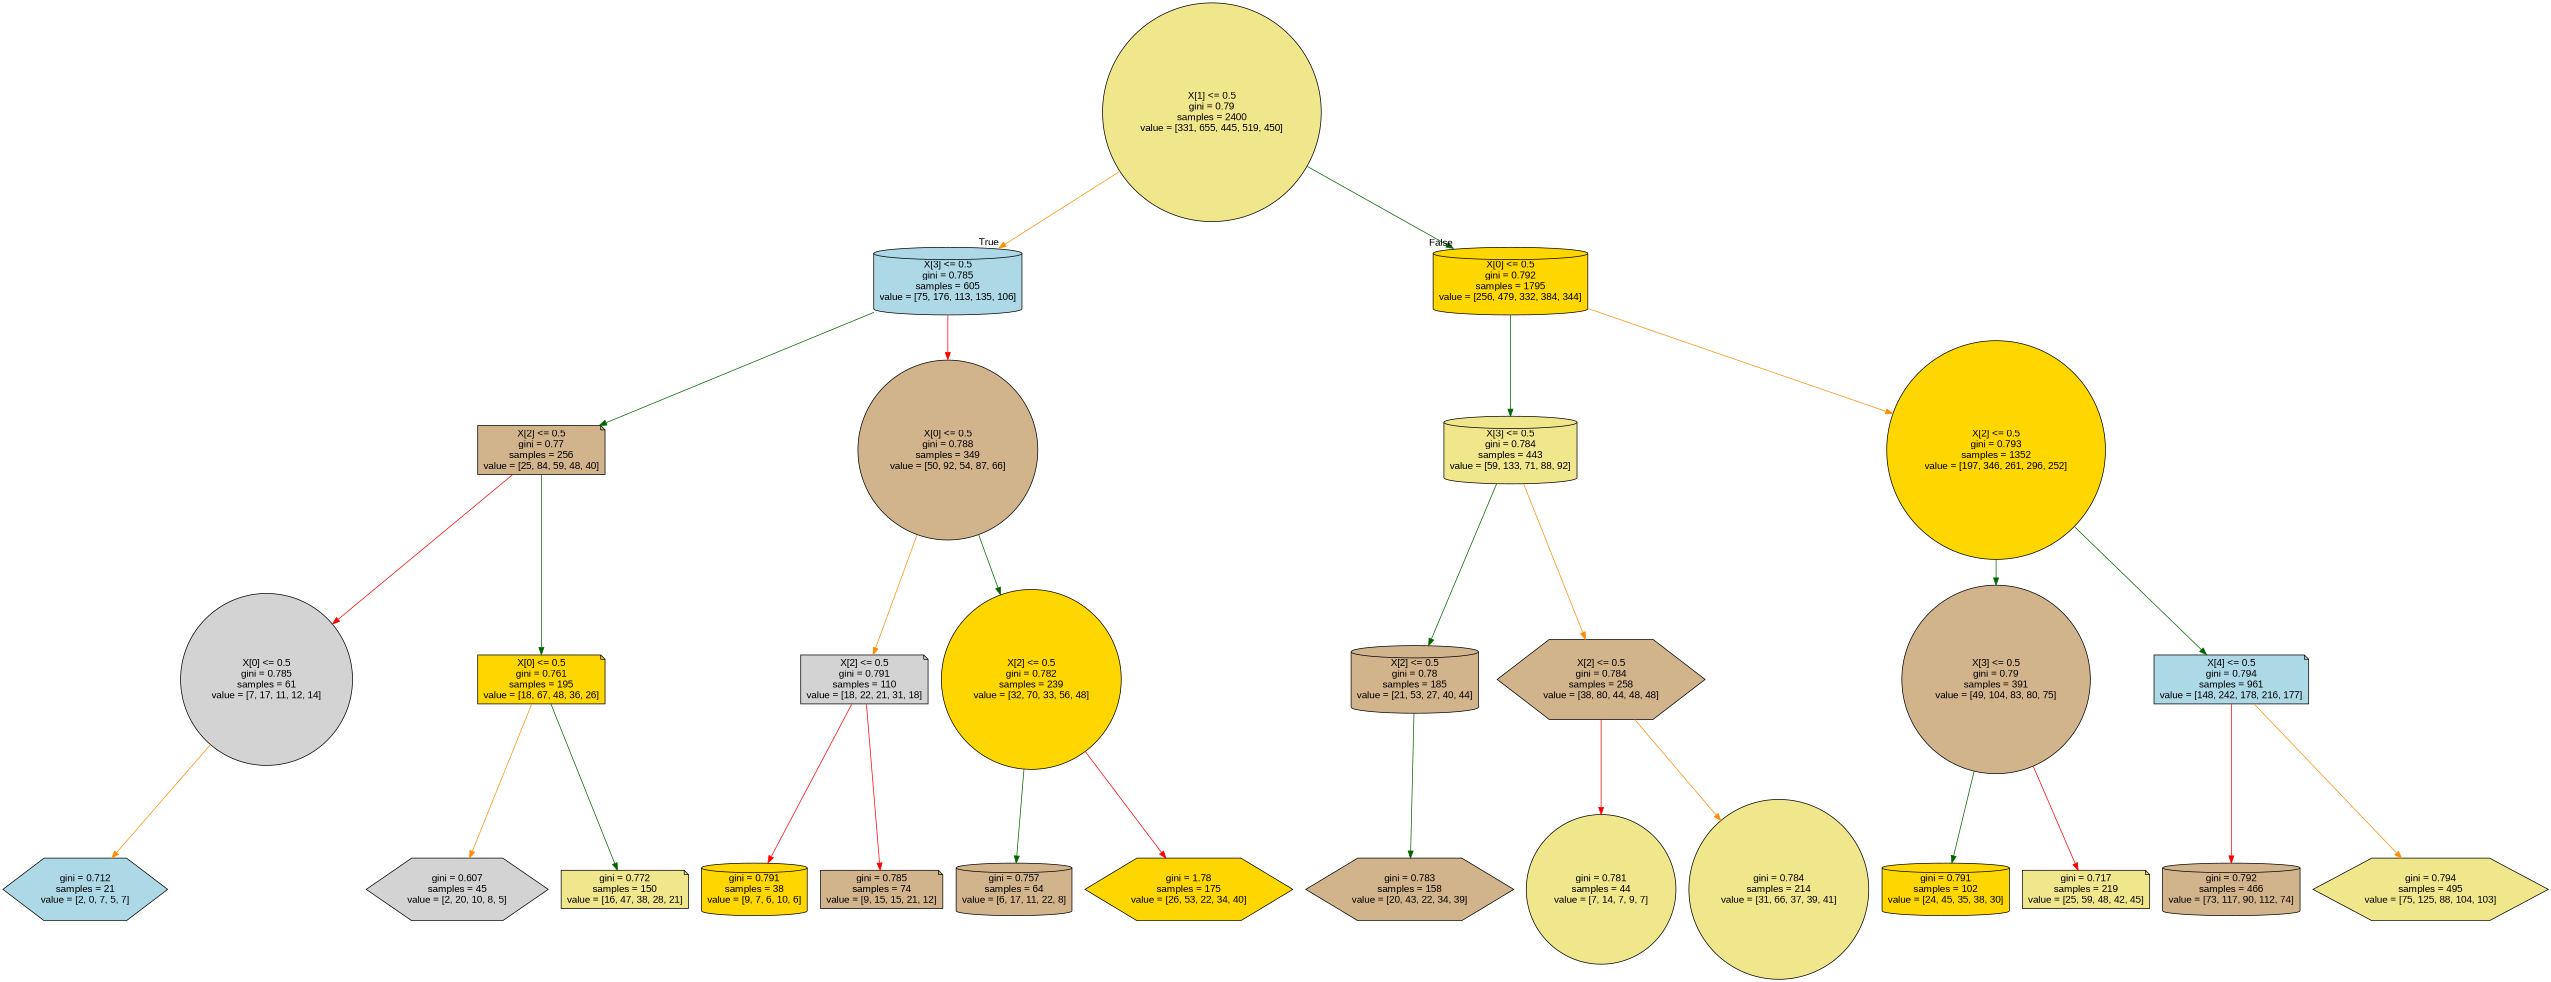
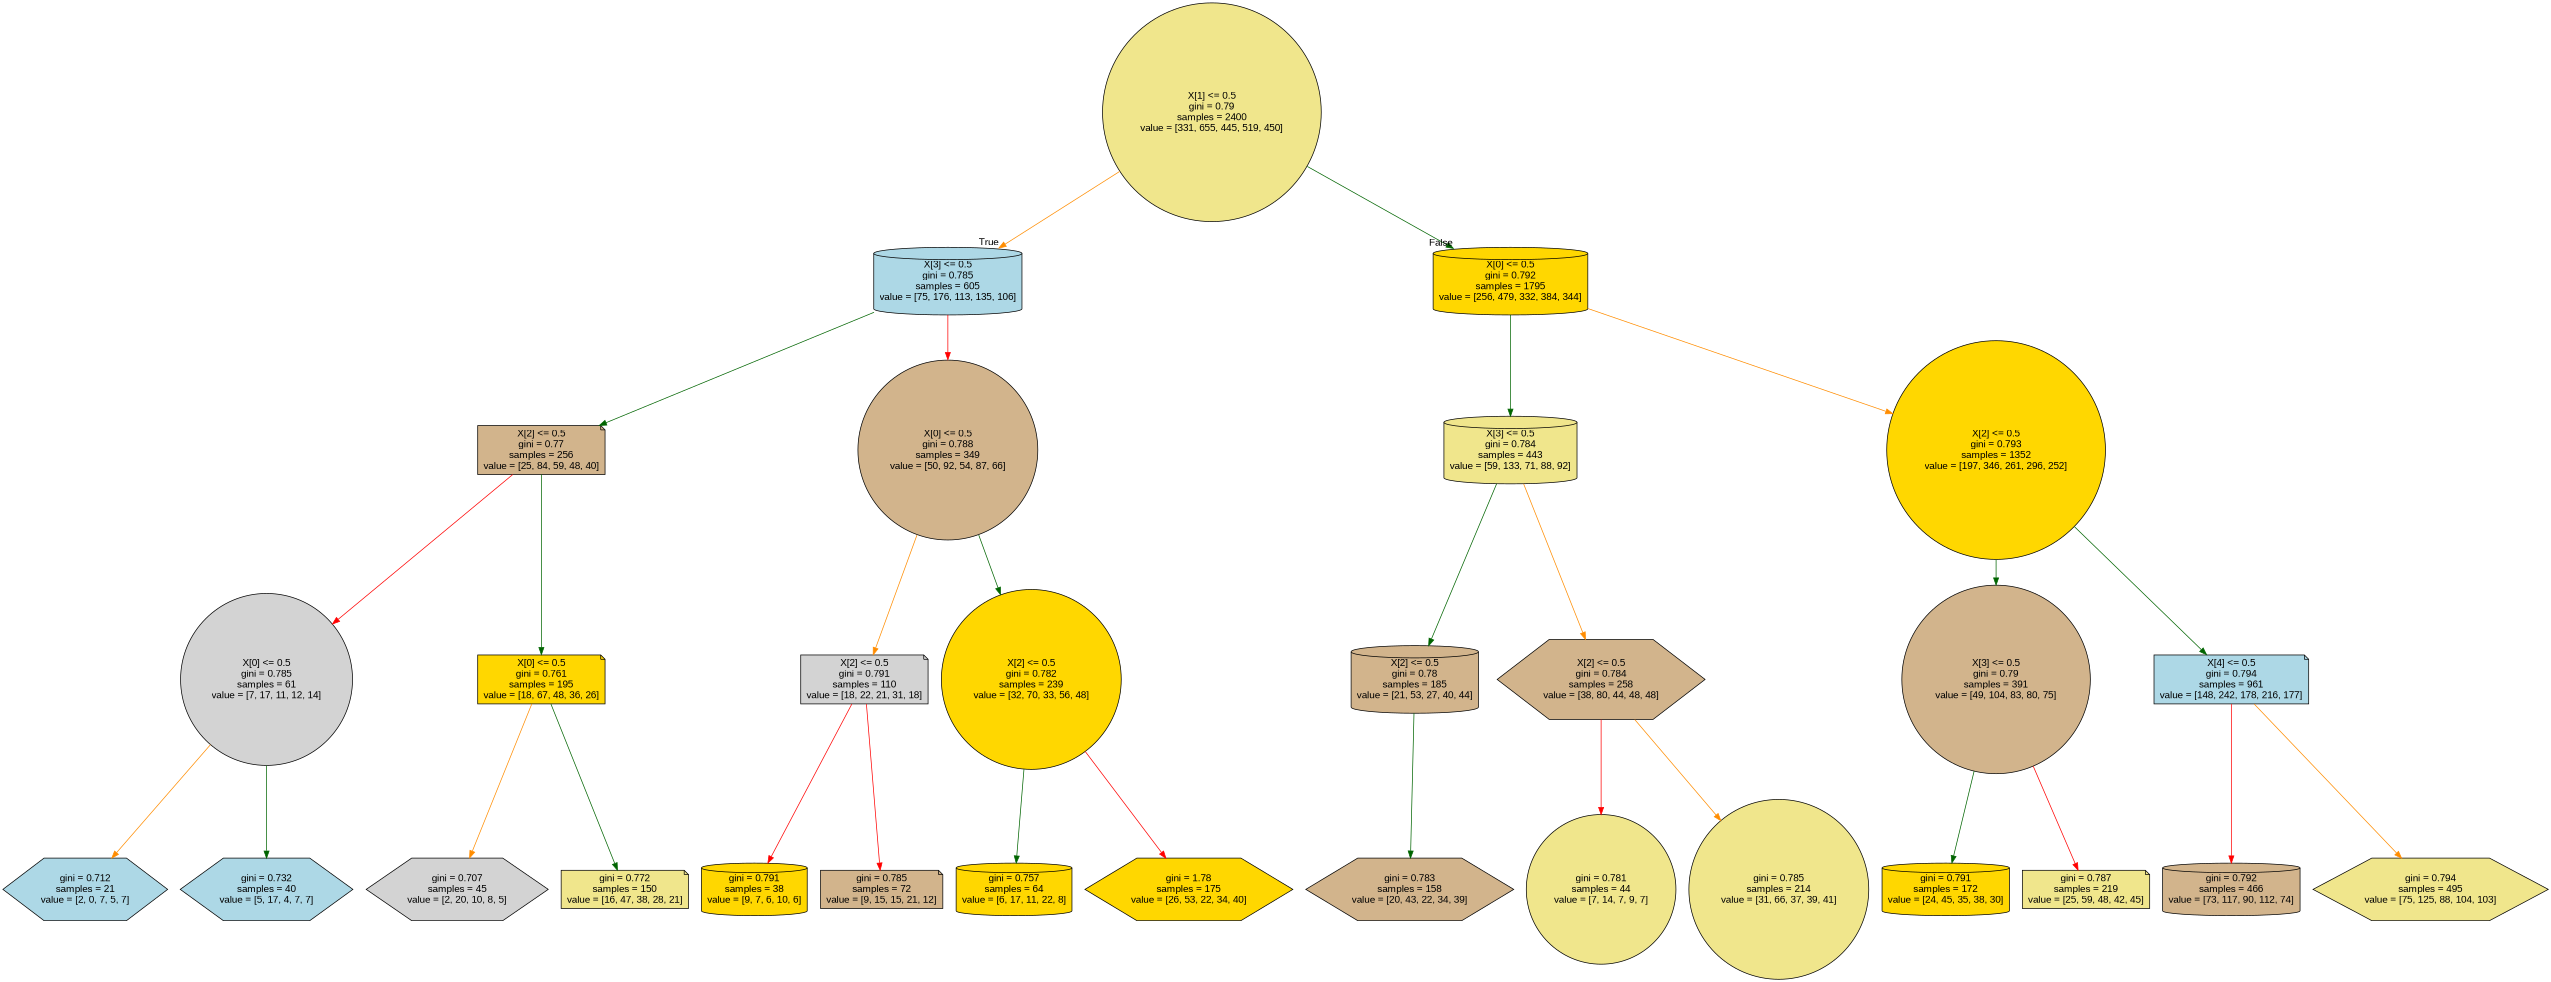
none -> (267, 889)
(457, 889) -> (457, 889)
(882, 889) -> (882, 889)
(1014, 889) -> (1014, 889)
(1779, 889) -> (1779, 889)
(1946, 889) -> (1946, 889)
(2086, 889) -> (2086, 889)
